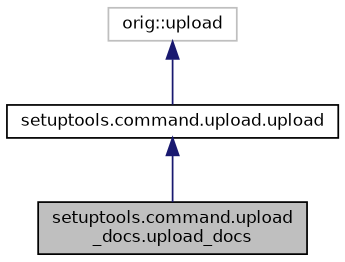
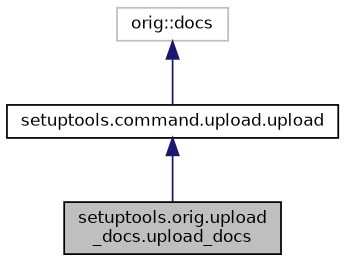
(173, 24) -> (173, 24)
(173, 228) -> (173, 228)
